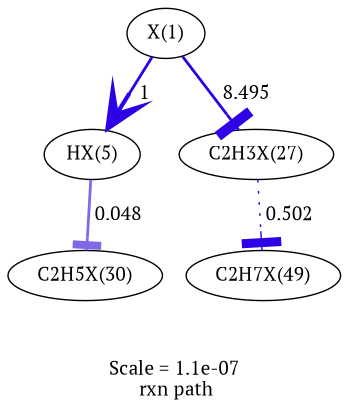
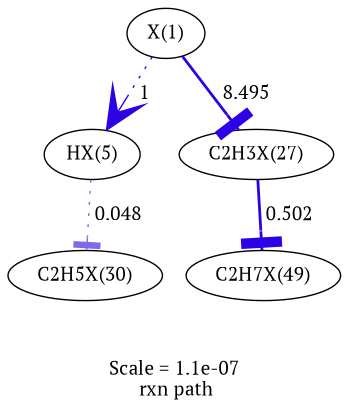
(141, 76) -> (141, 76)
(259, 205) -> (259, 205)
(89, 209) -> (89, 209)
